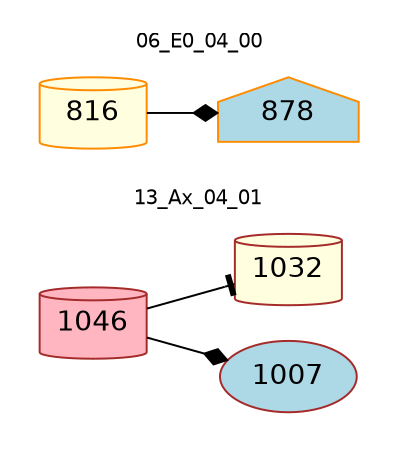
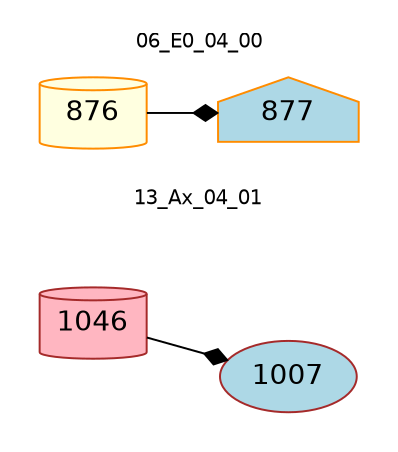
(93, 113) -> (93, 113)
(288, 113) -> (288, 113)
(288, 270) -> none
